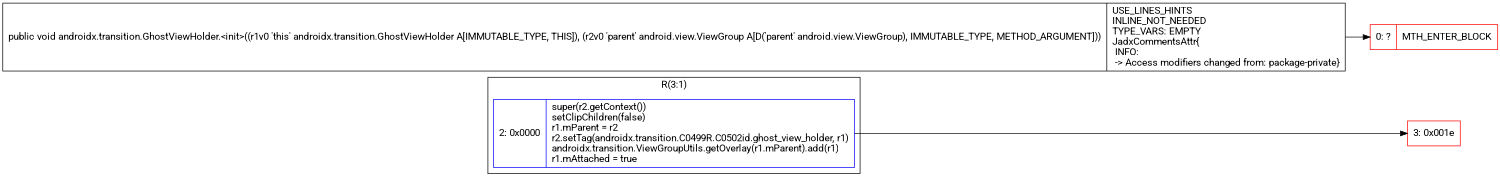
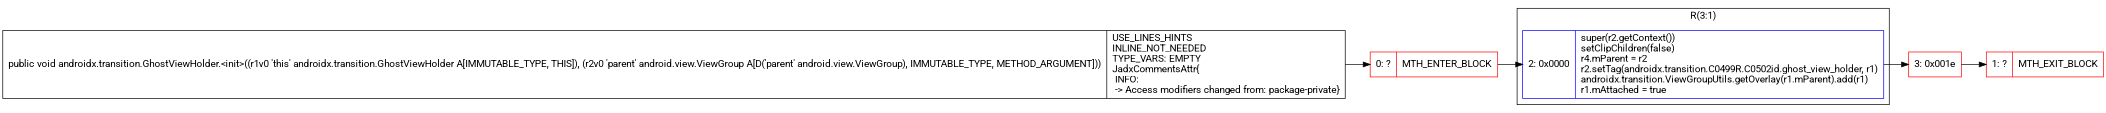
none -> (1507, 64)
none -> (2045, 64)
(585, 128) -> (1614, 59)
